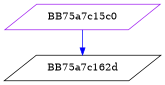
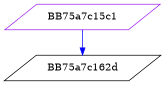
(83, 17) -> (83, 17)
